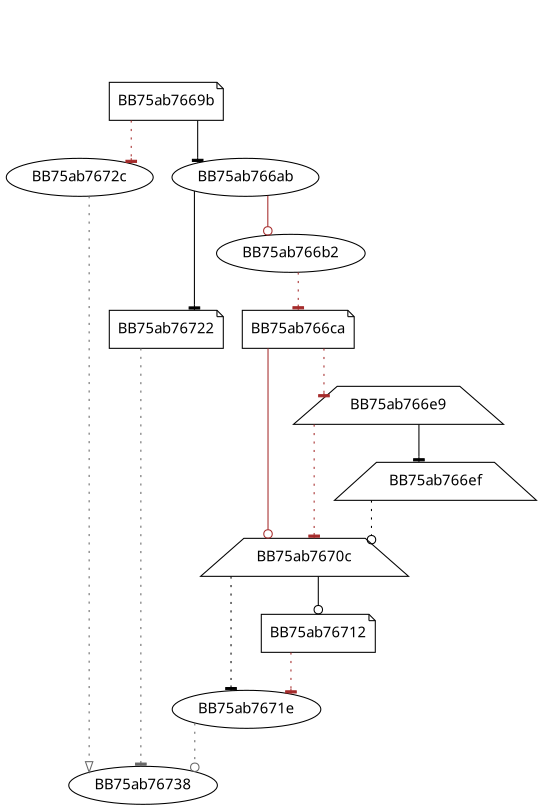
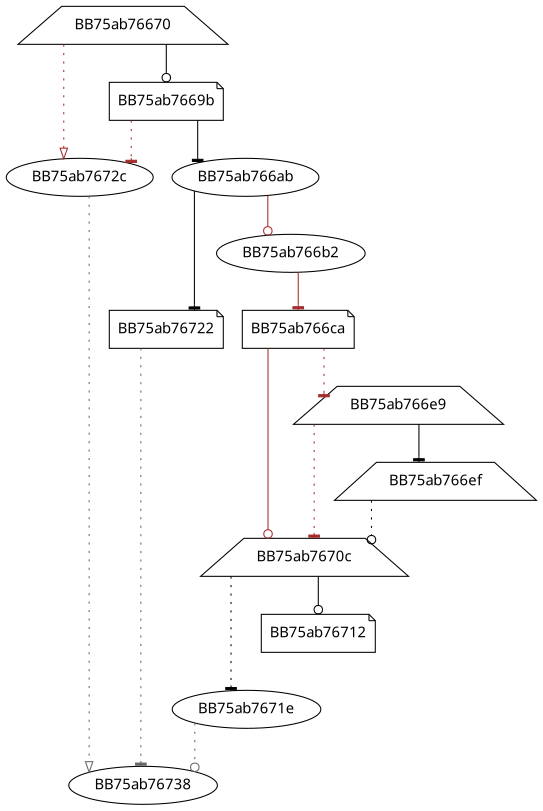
none -> (123, 25)
(298, 289) -> (298, 289)
(291, 671) -> none
